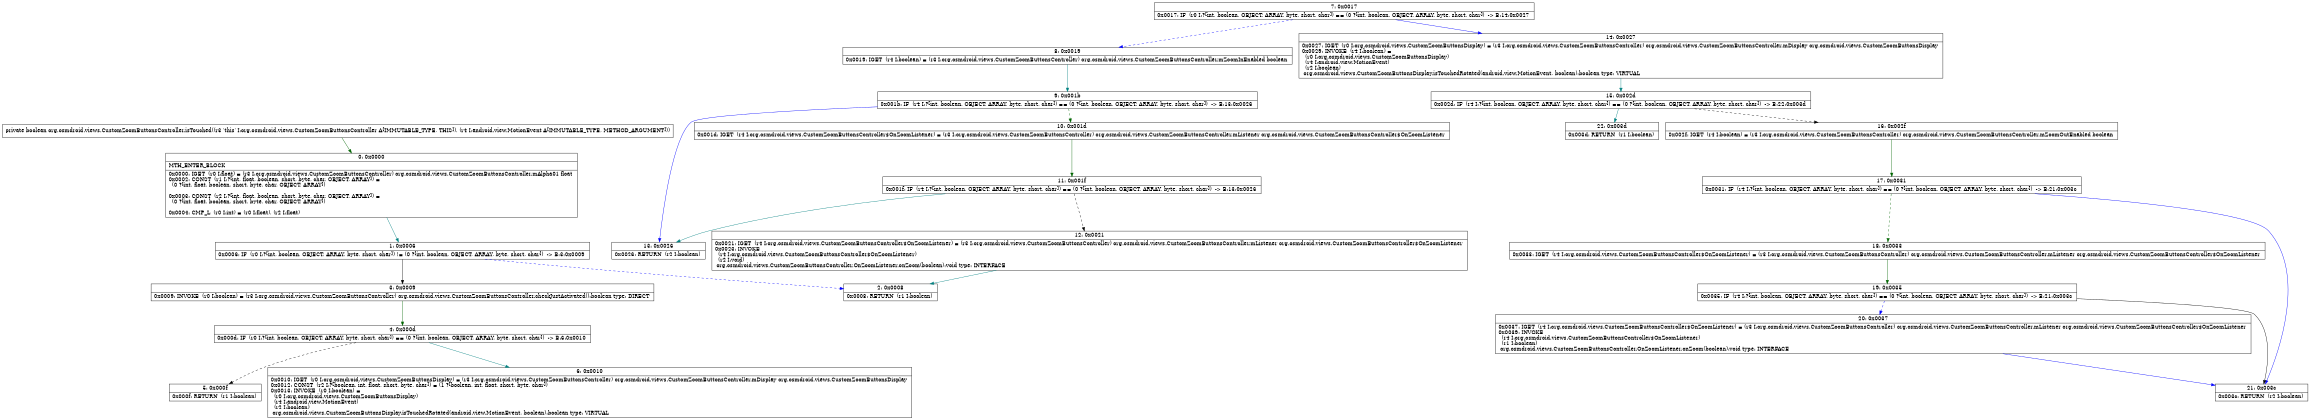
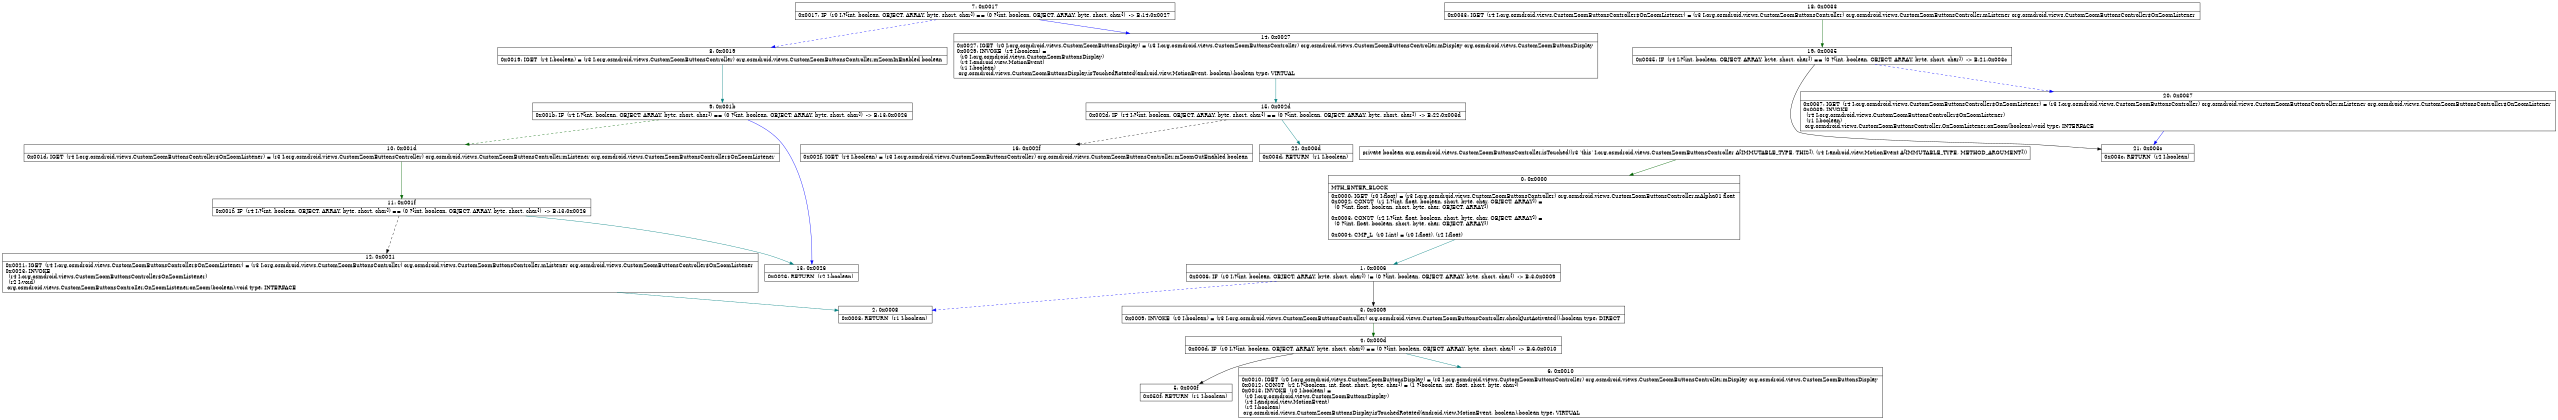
(1322, 68) -> (976, 68)
(1892, 185) -> none
(293, 358) -> (1247, 364)
(215, 397) -> (1186, 397)
